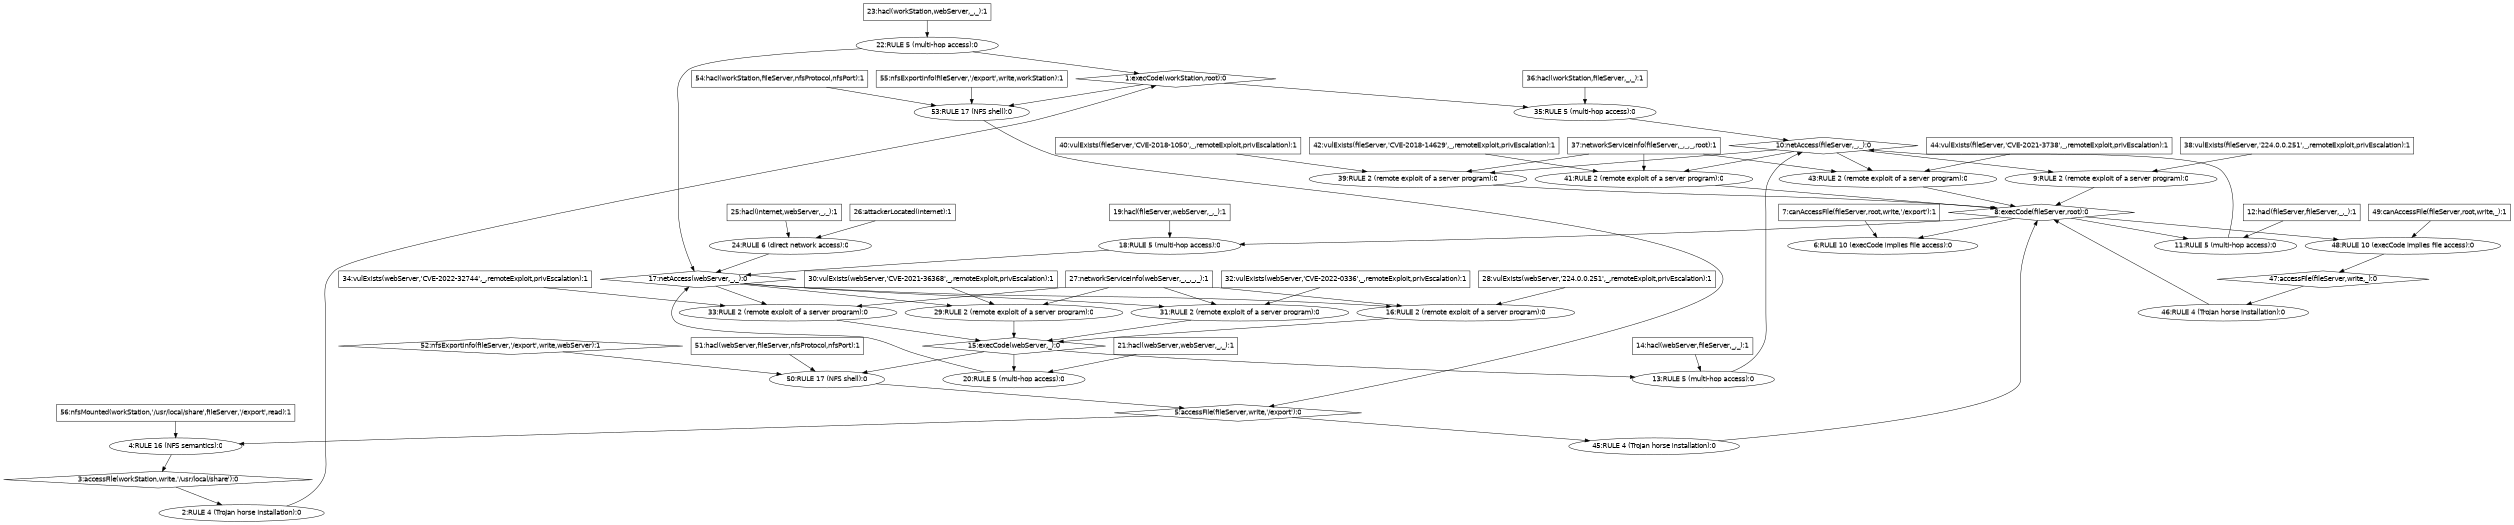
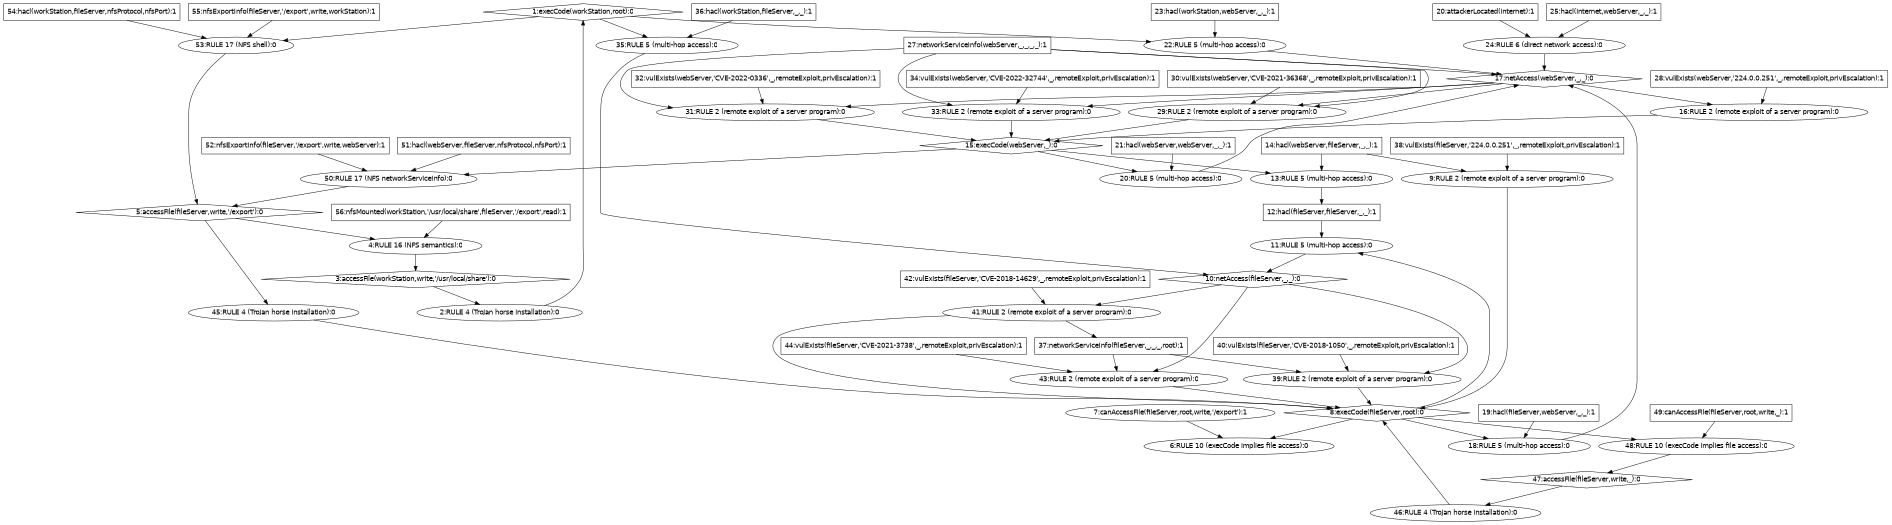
(1053, 62) -> (888, 30)
(1644, 158) -> (1079, 328)
(1956, 161) -> (1414, 162)
(903, 212) -> (1485, 12)
(1859, 212) -> (1170, 413)
(1766, 264) -> (1322, 193)
(1305, 296) -> (1272, 61)
(511, 346) -> (295, 146)
(827, 379) -> (389, 179)
